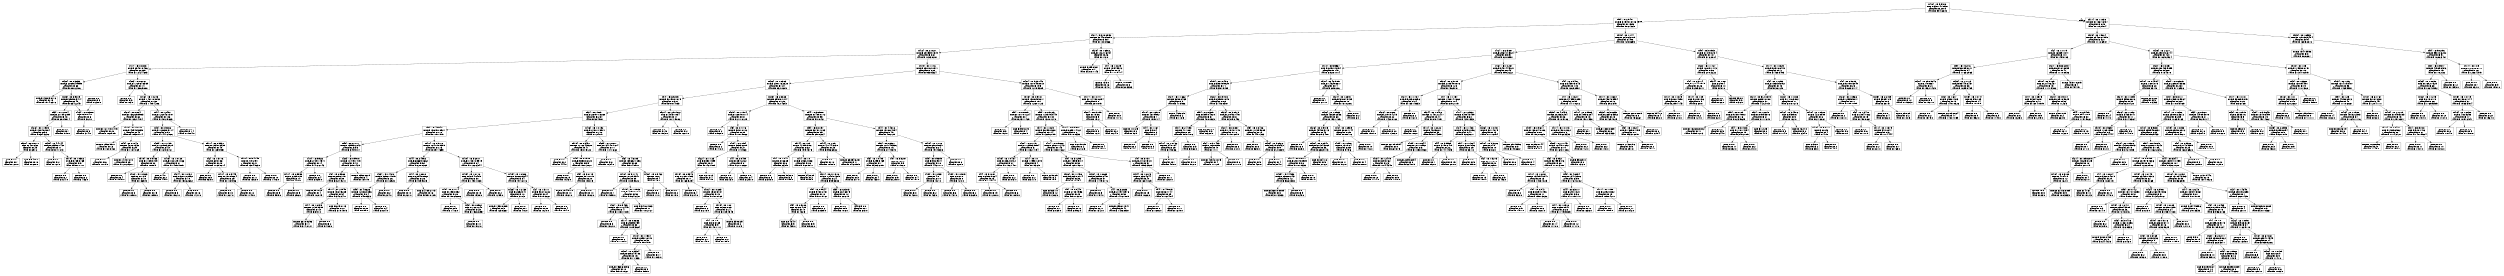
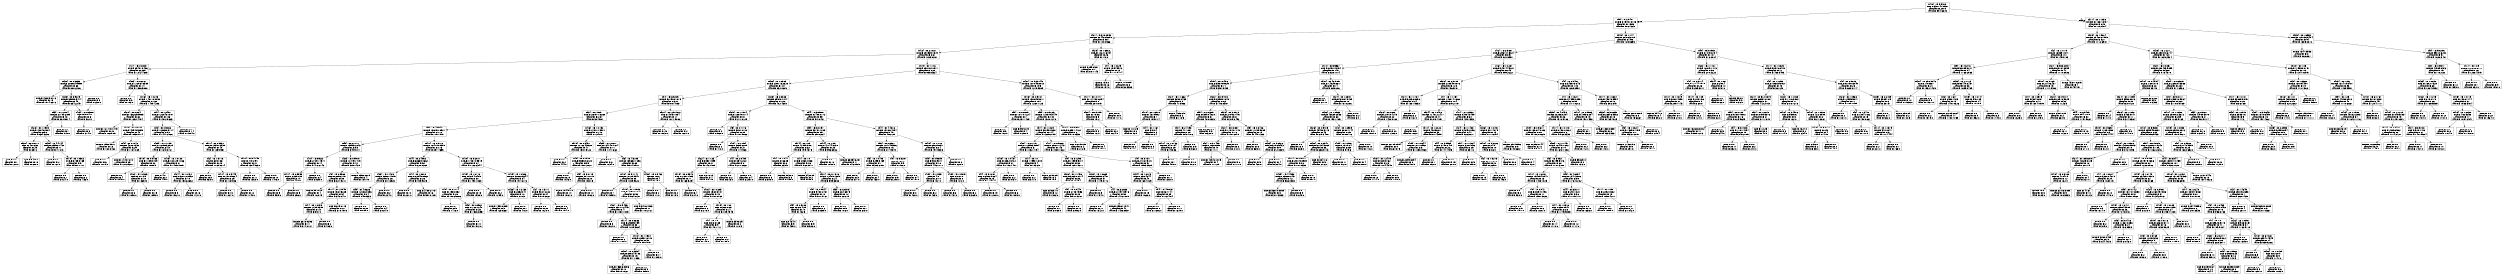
(860, 209) -> (860, 209)
(2193, 239) -> (2193, 239)
